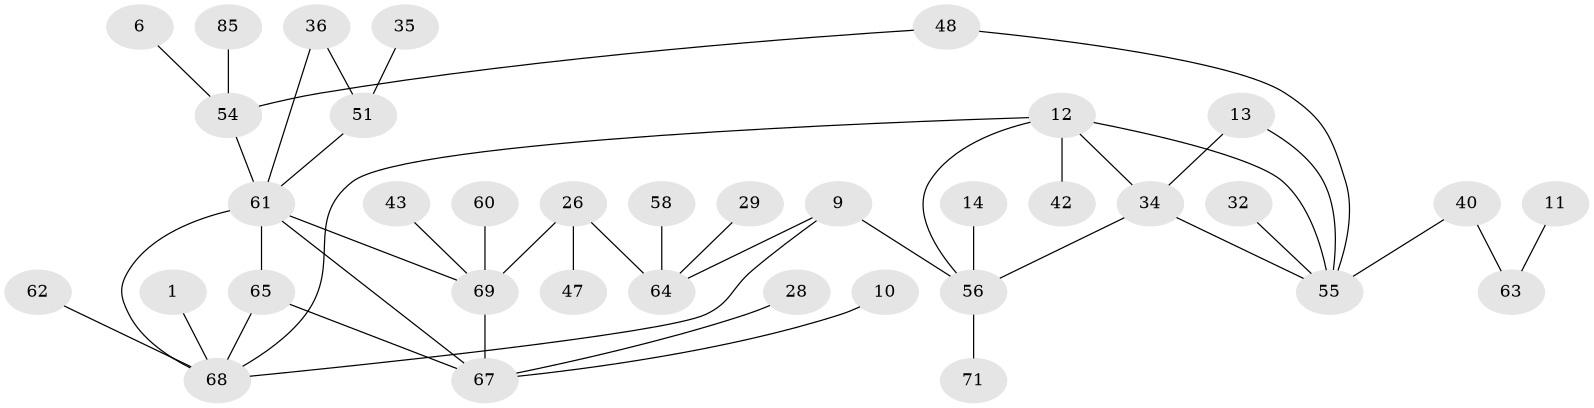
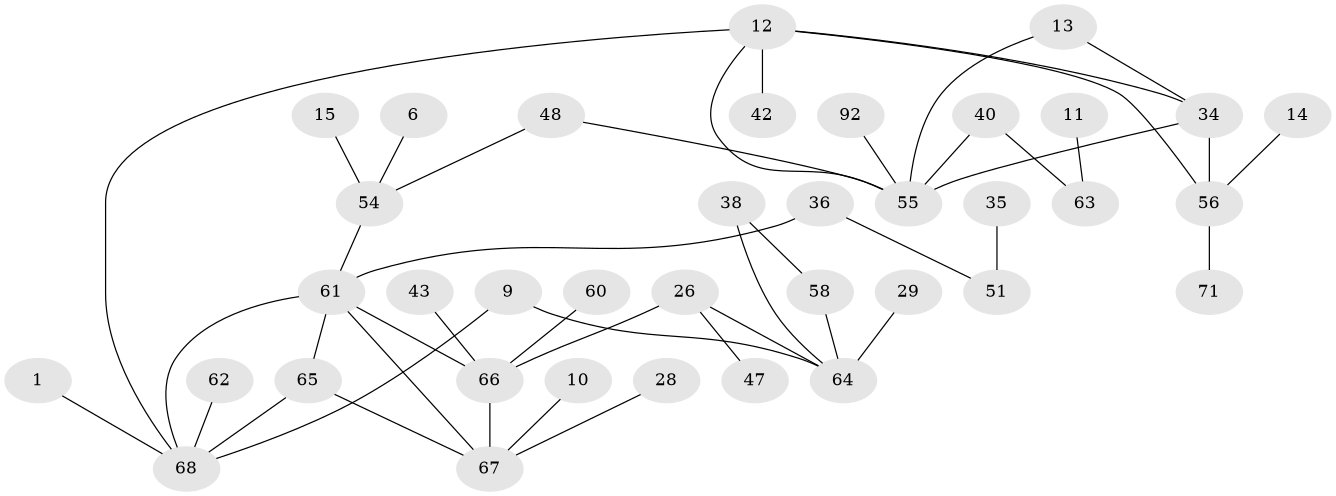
(228, 27) -> (325, 115)
(312, 160) -> none
none -> (732, 204)
(1239, 204) -> (851, 115)
(906, 248) -> none
(485, 292) -> (490, 381)
